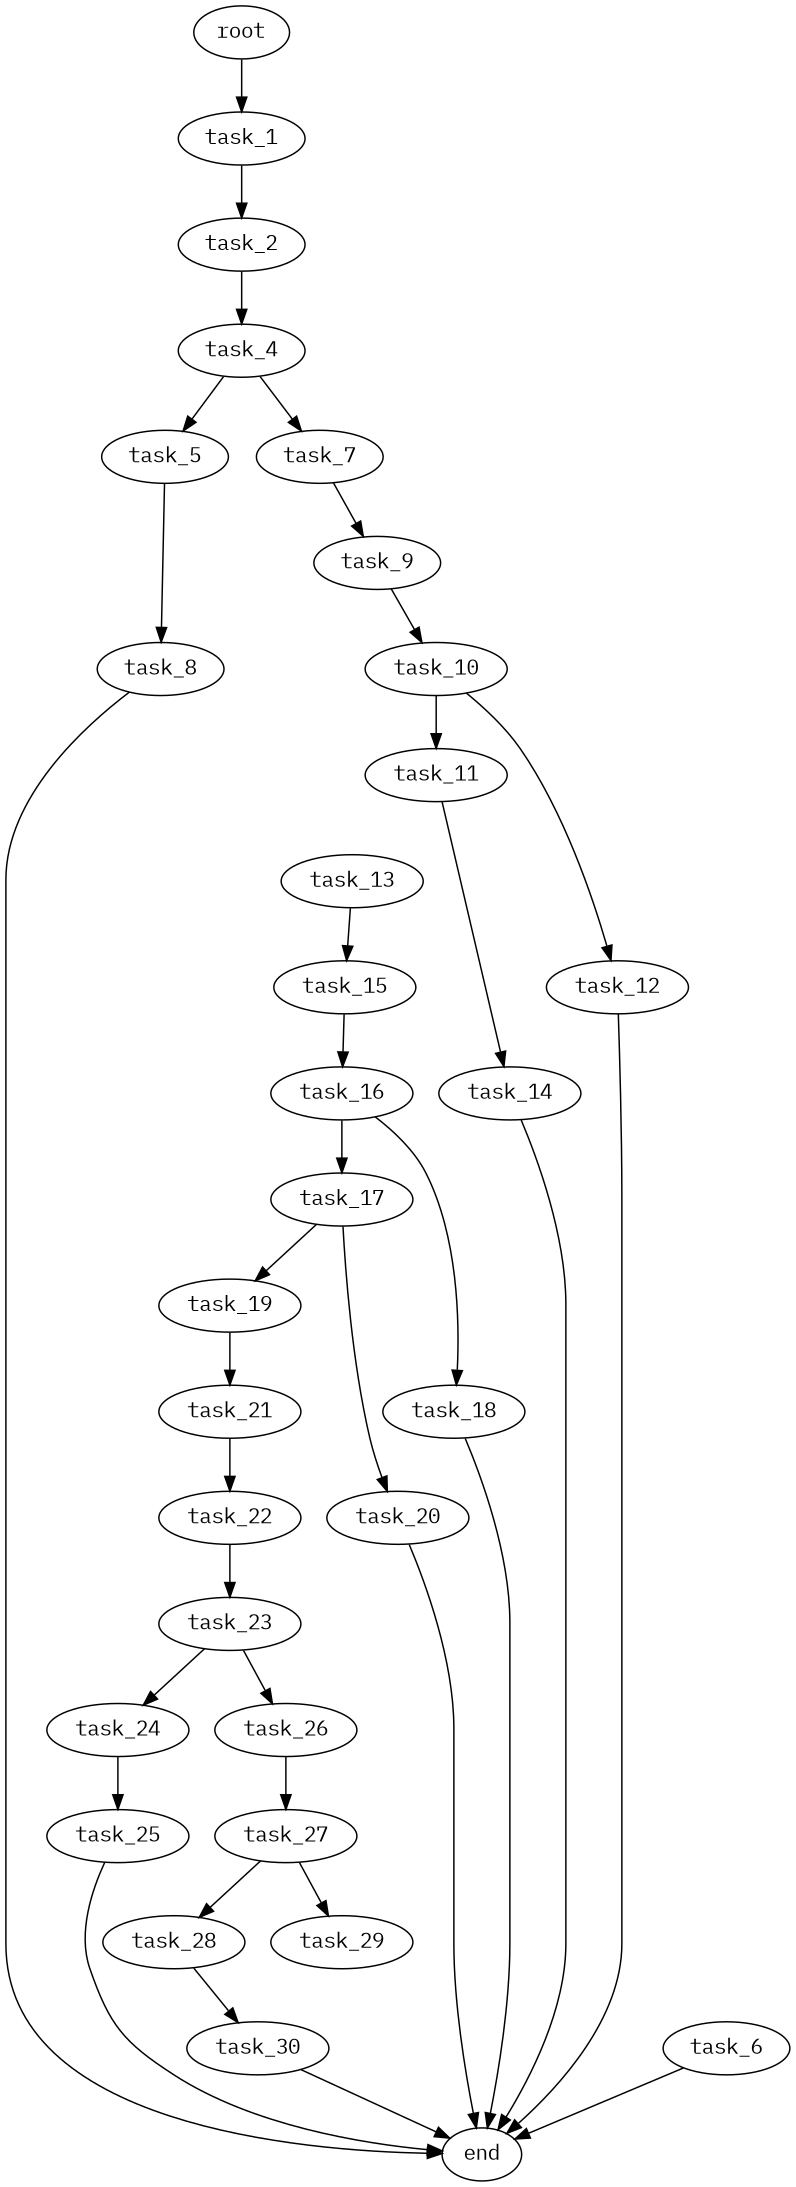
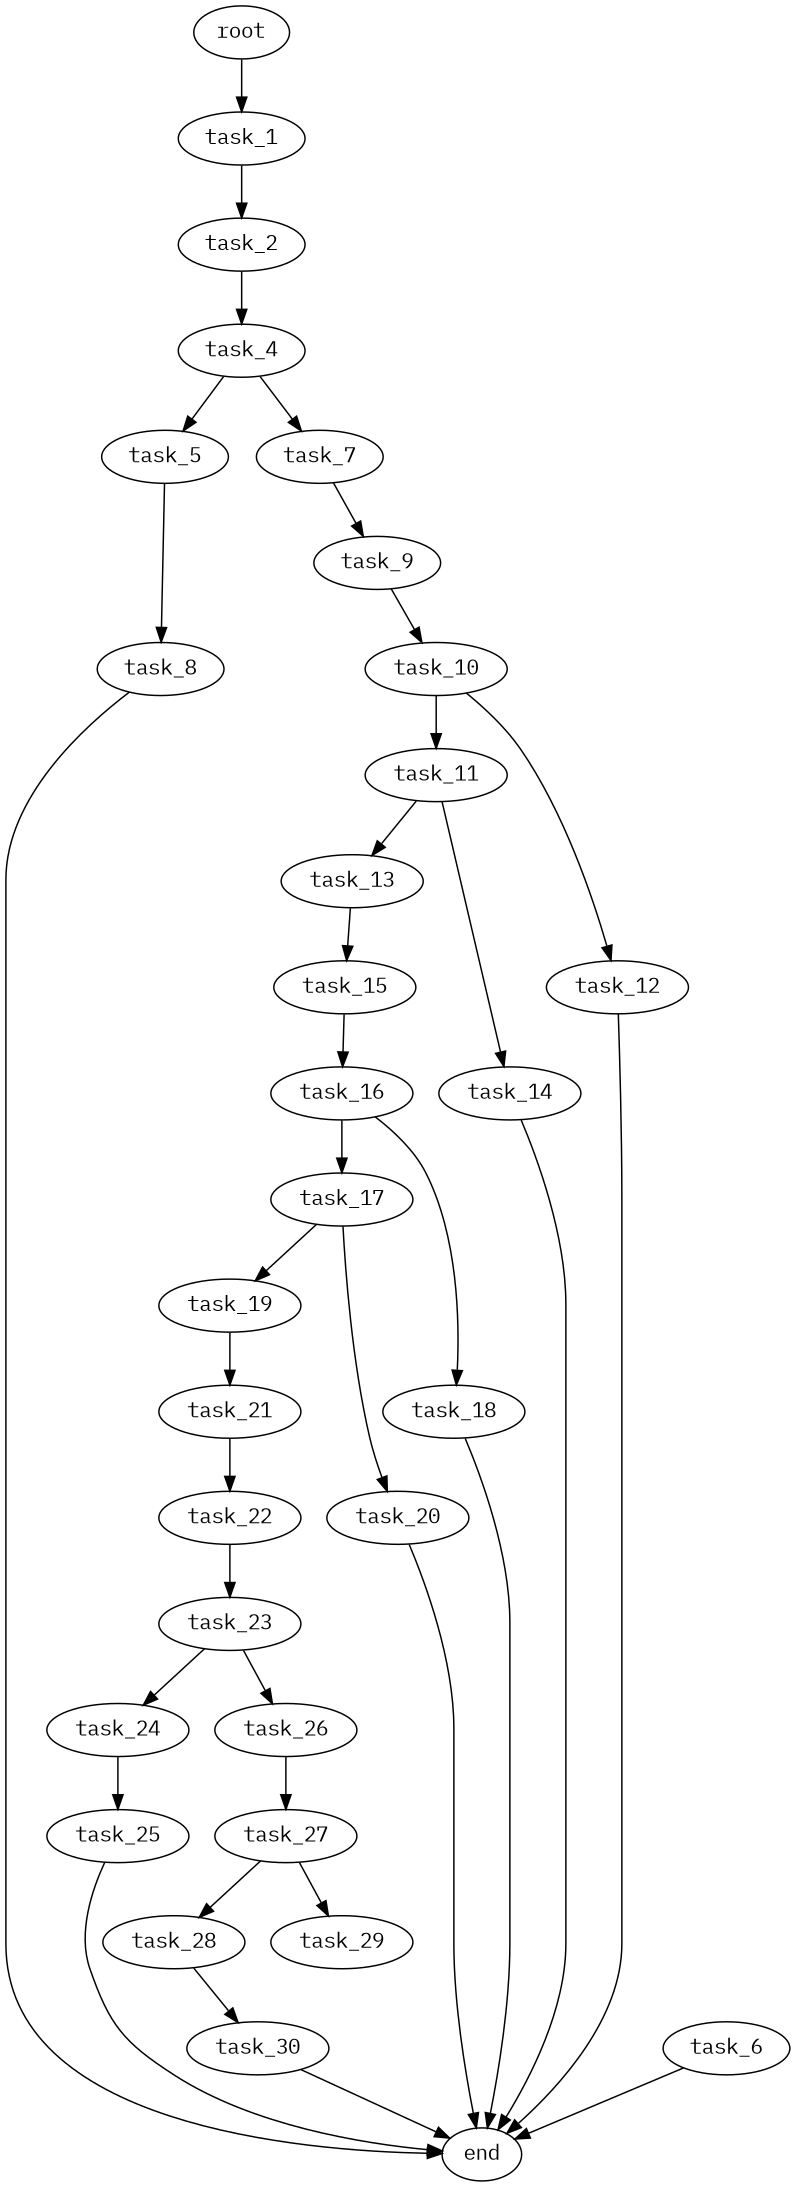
none -> (399, 822)
